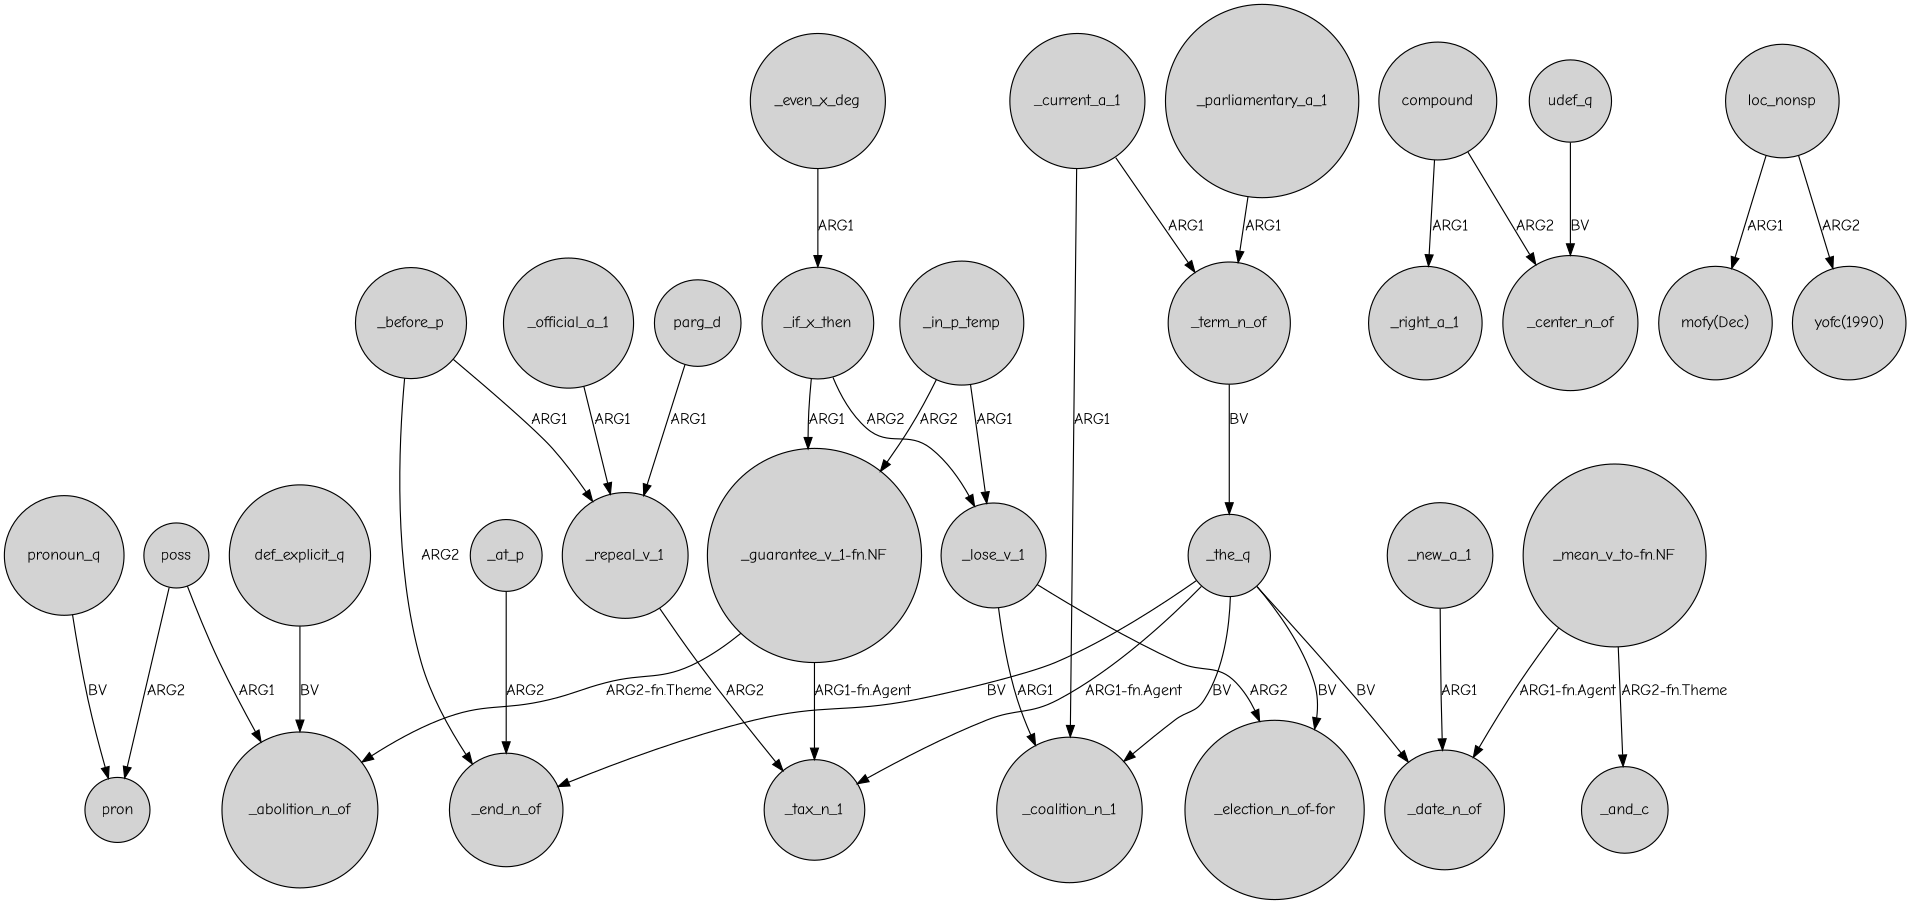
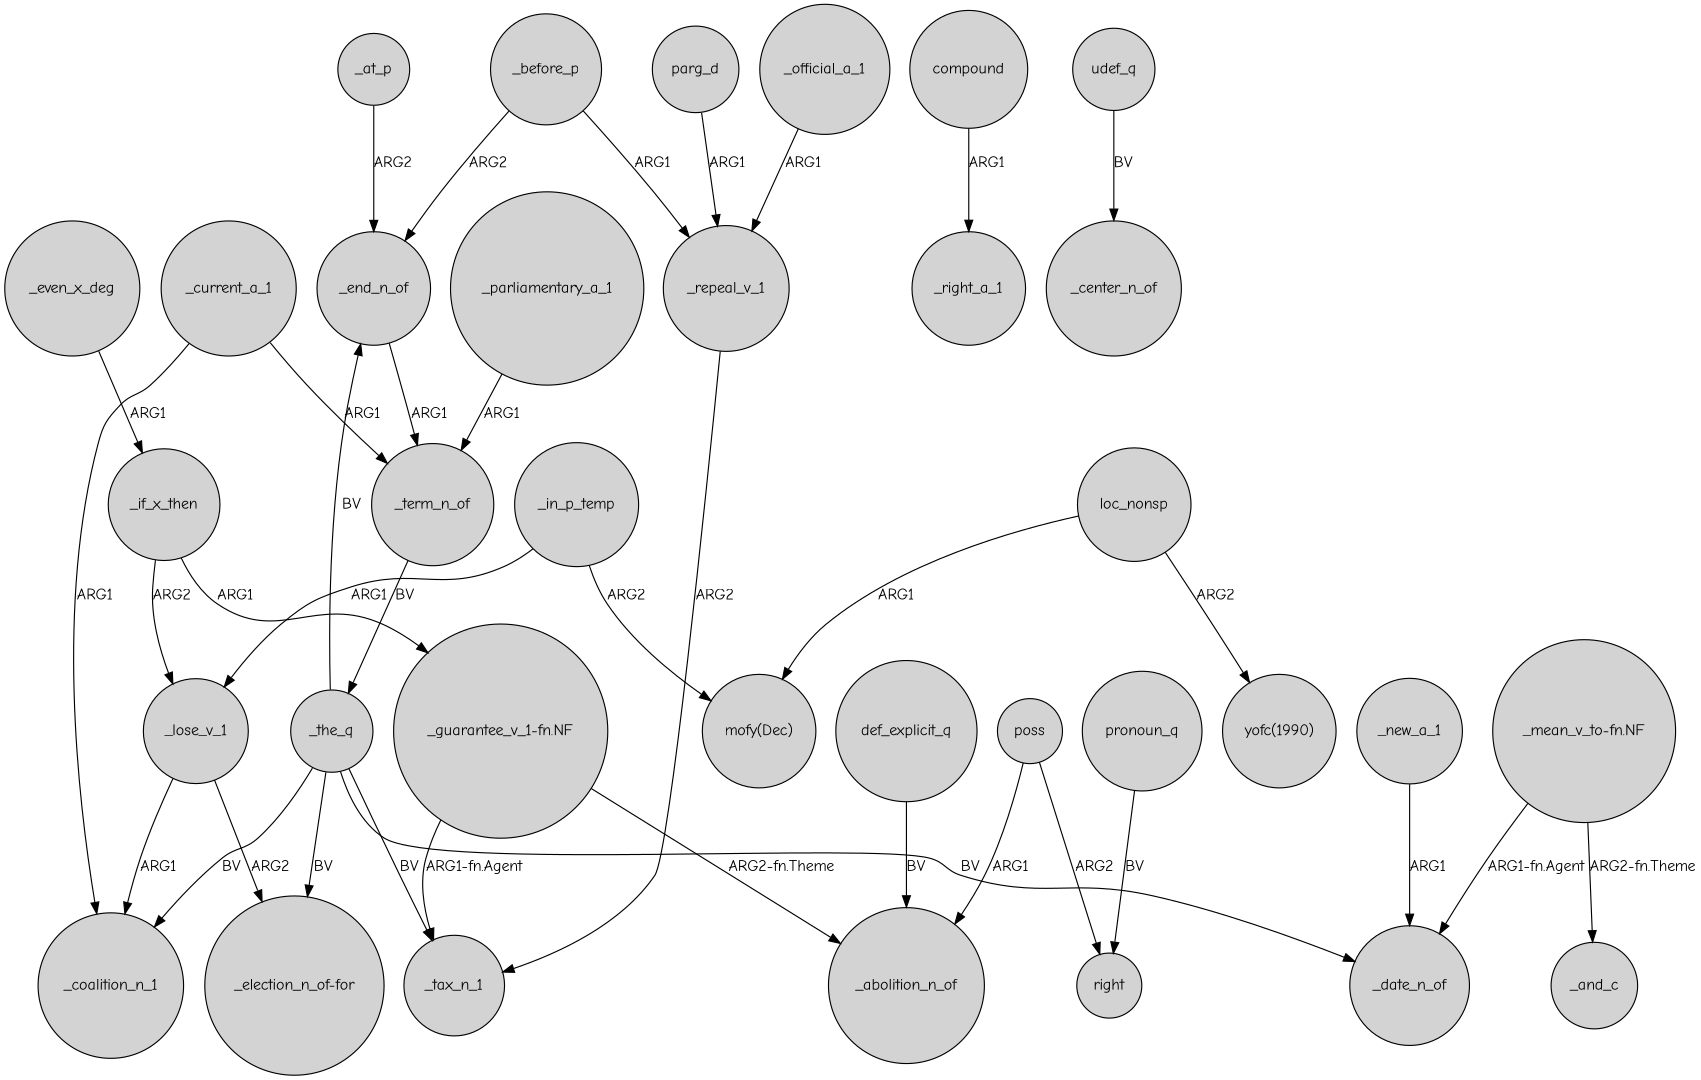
(1499, 203) -> none
none -> (402, 389)
(913, 422) -> (635, 638)
(1134, 691) -> (409, 867)
(117, 810) -> (1109, 986)
